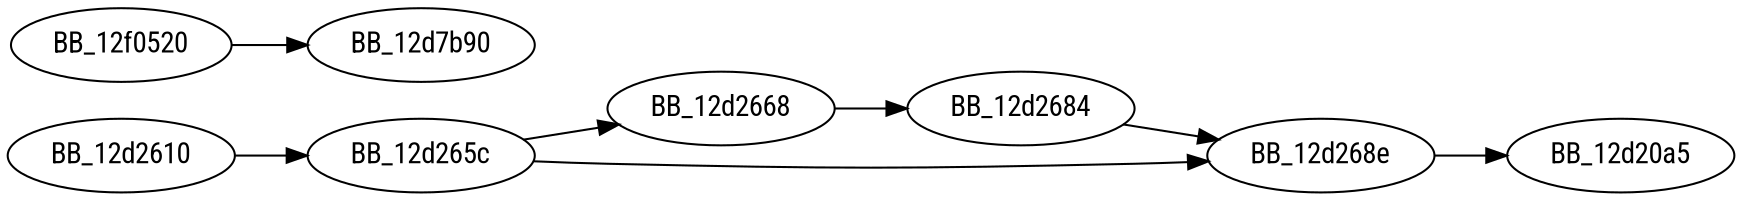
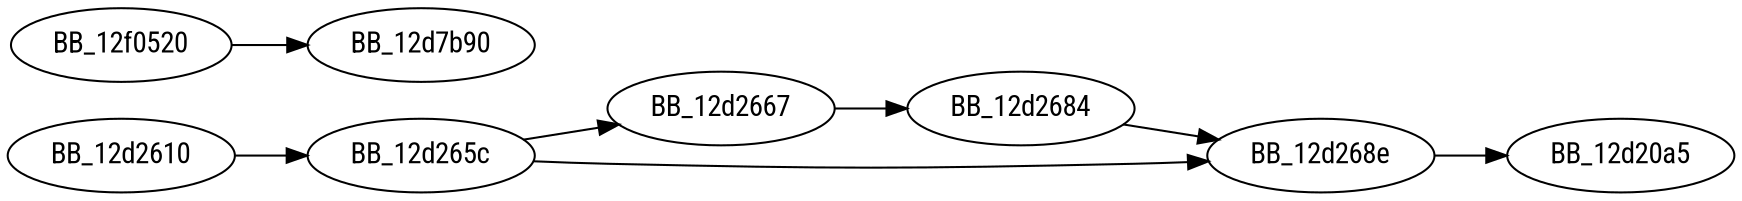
(721, 109) -> (721, 109)
